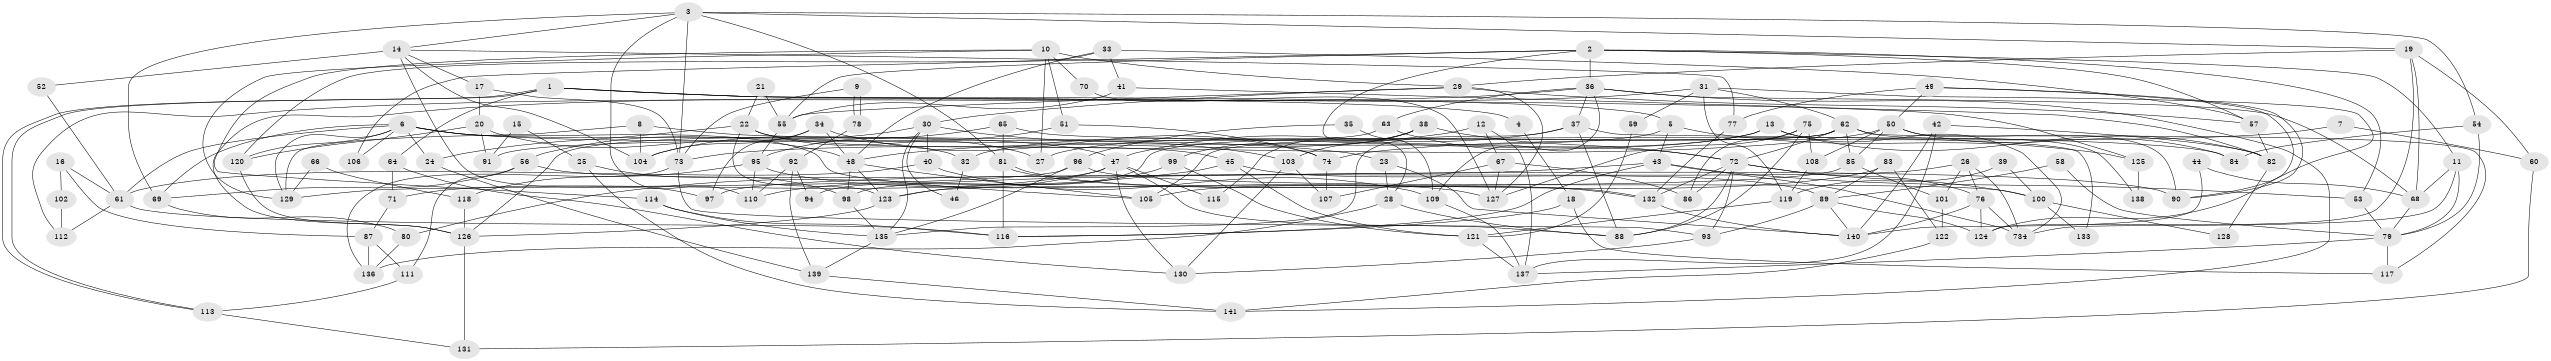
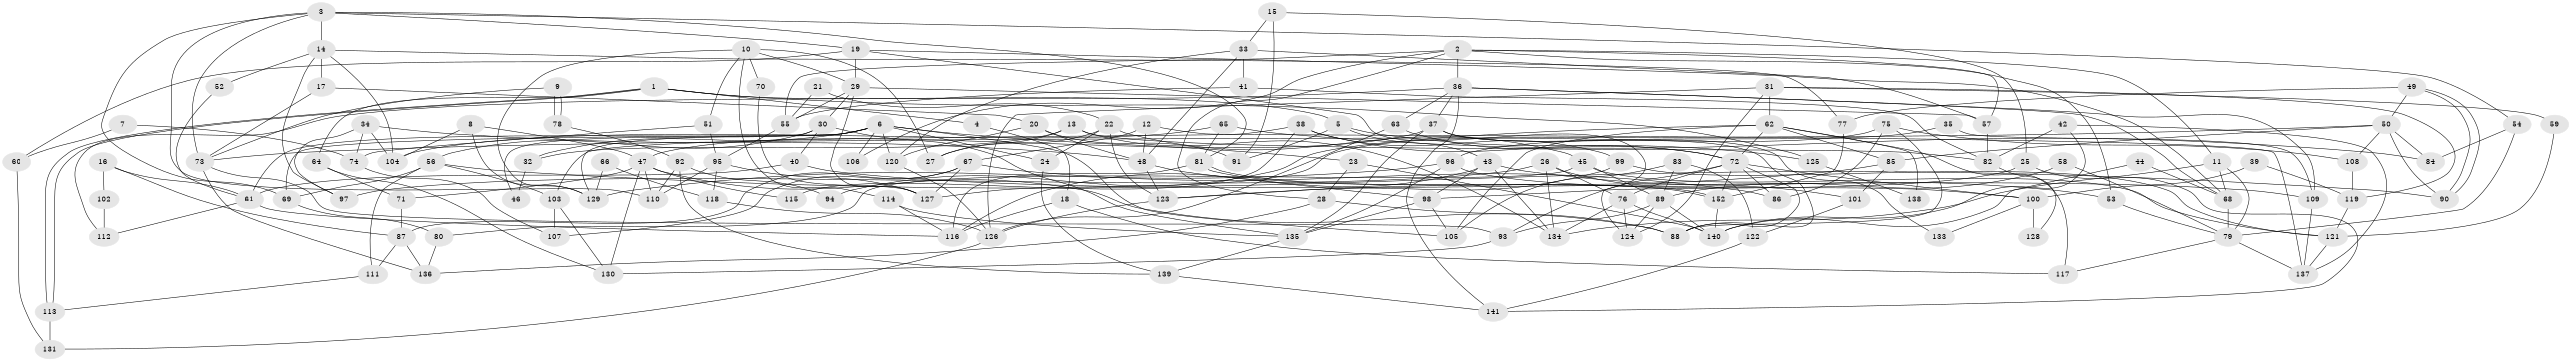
none -> (1260, 29)
(1108, 142) -> (472, 172)
(998, 182) -> (1440, 219)
(1649, 199) -> (1719, 199)
none -> (691, 219)
(2020, 237) -> (1555, 237)
